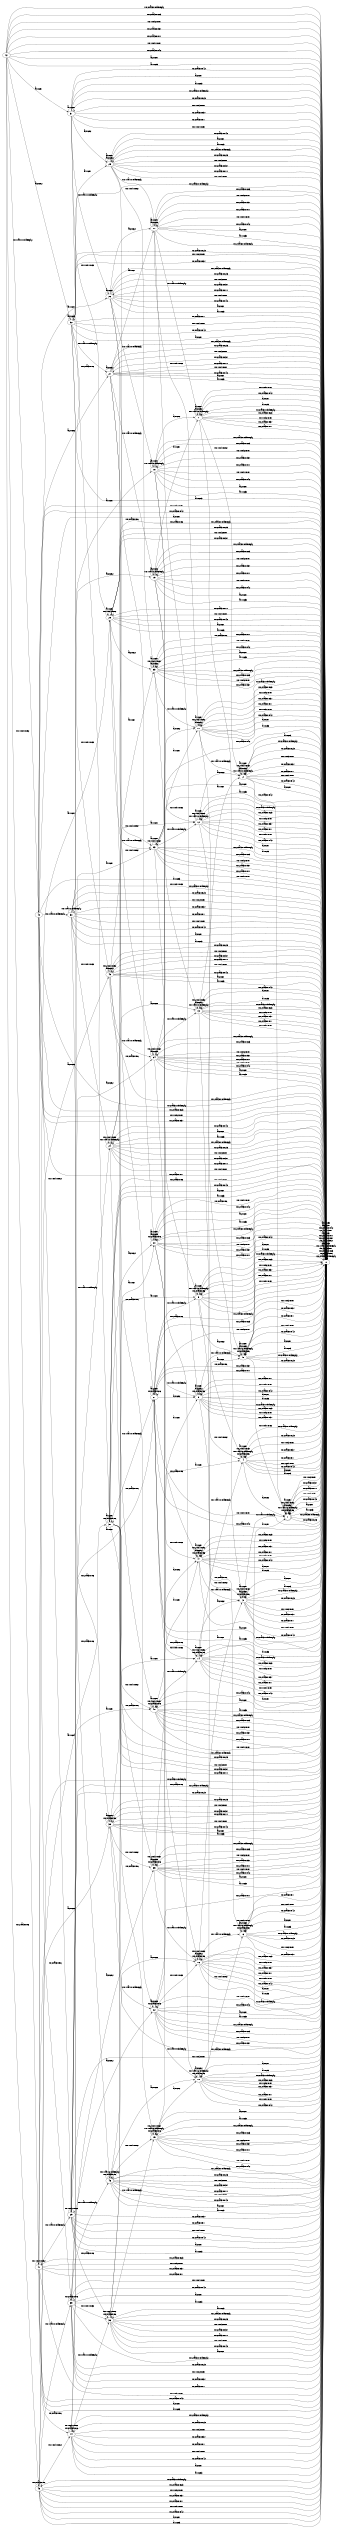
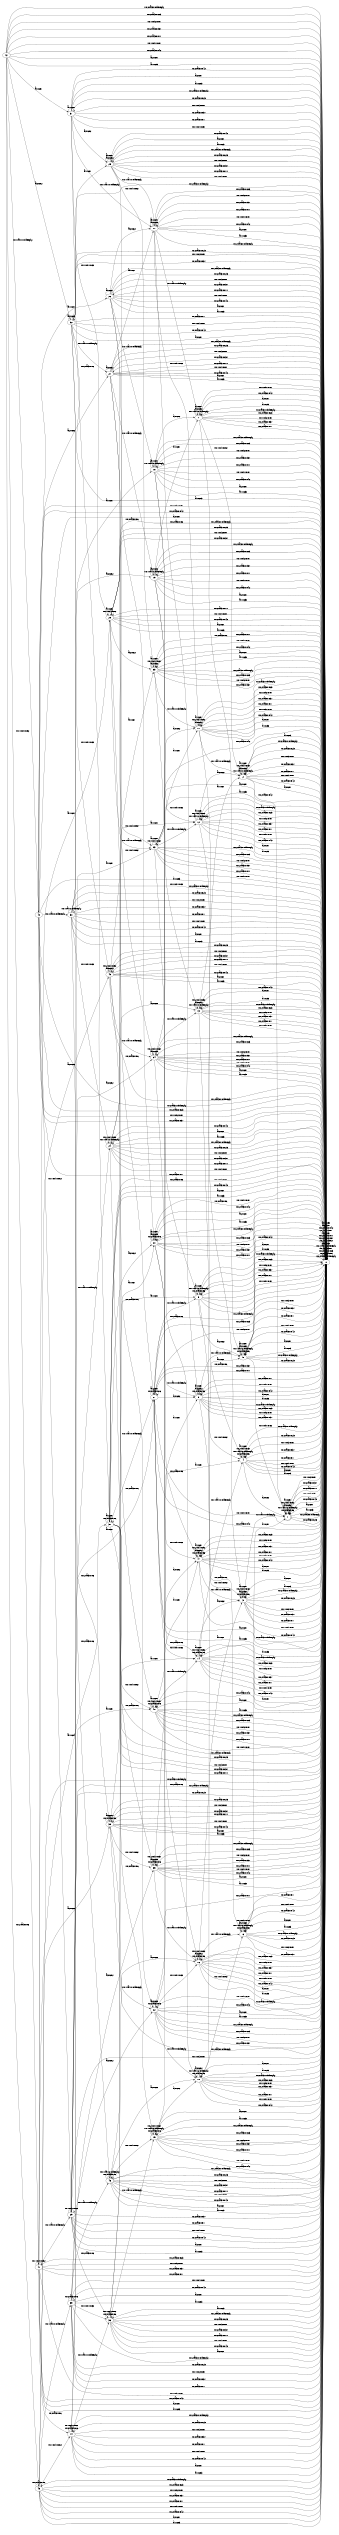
(80, 207) -> (96, 181)
(42, 1678) -> none
